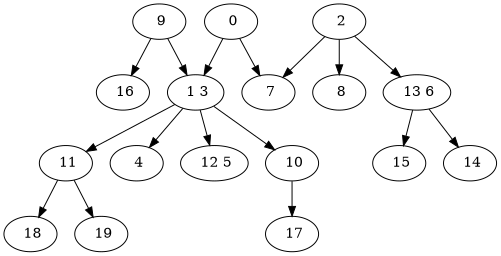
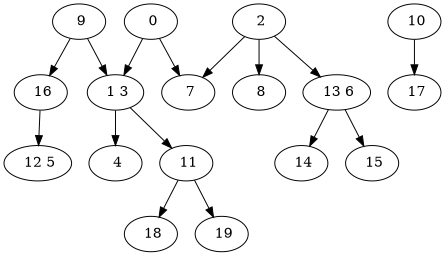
(204, 123) -> (39, 123)
(240, 125) -> none
